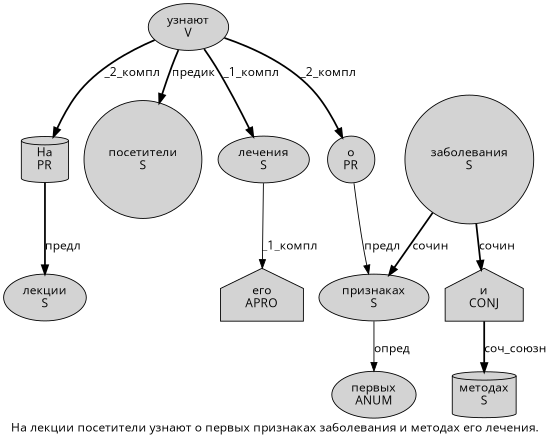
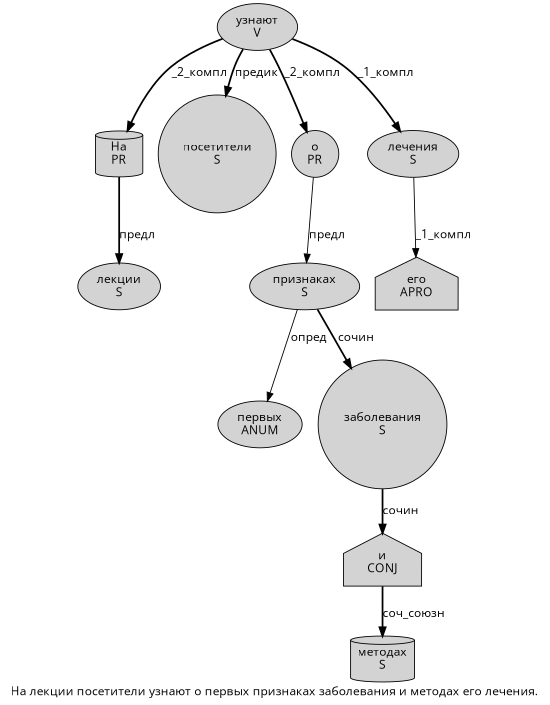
(414, 240) -> (332, 335)
